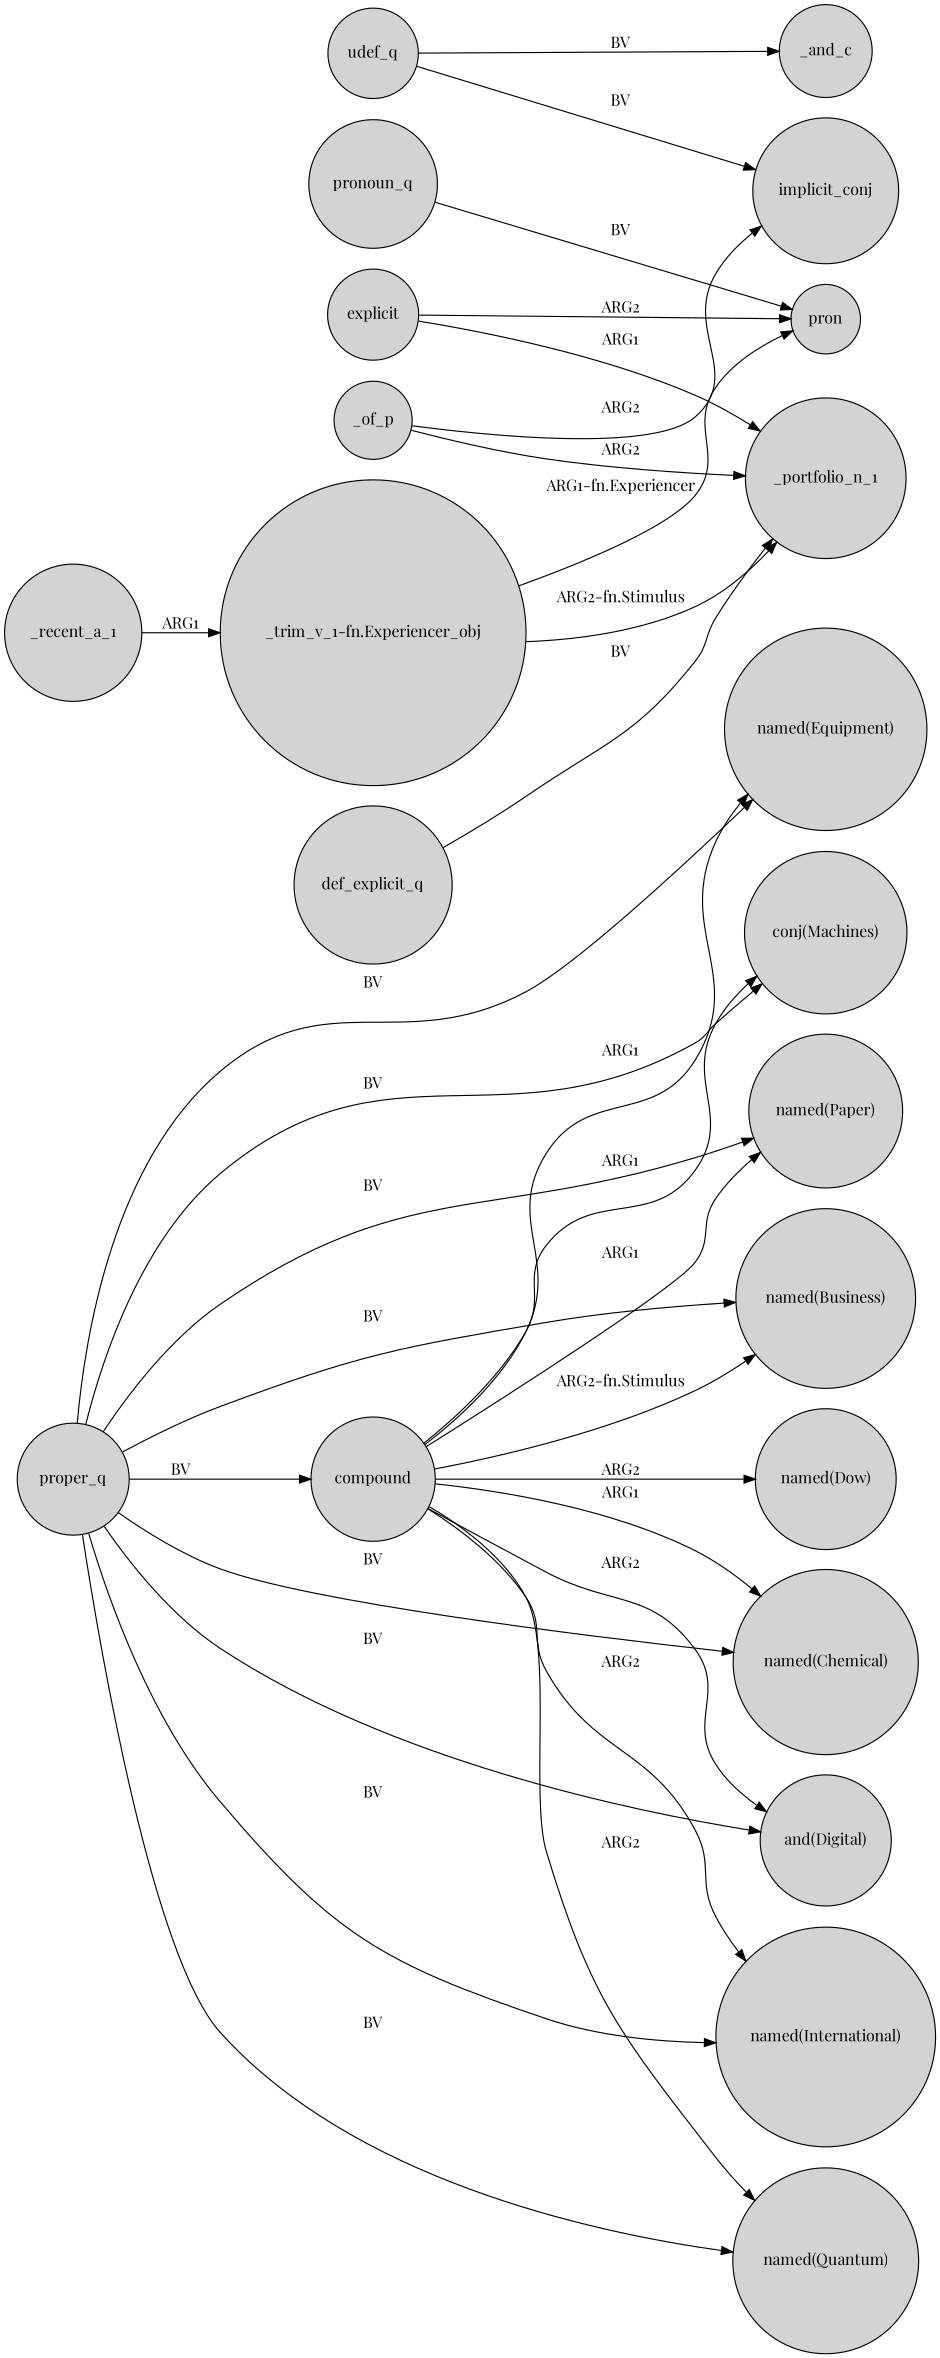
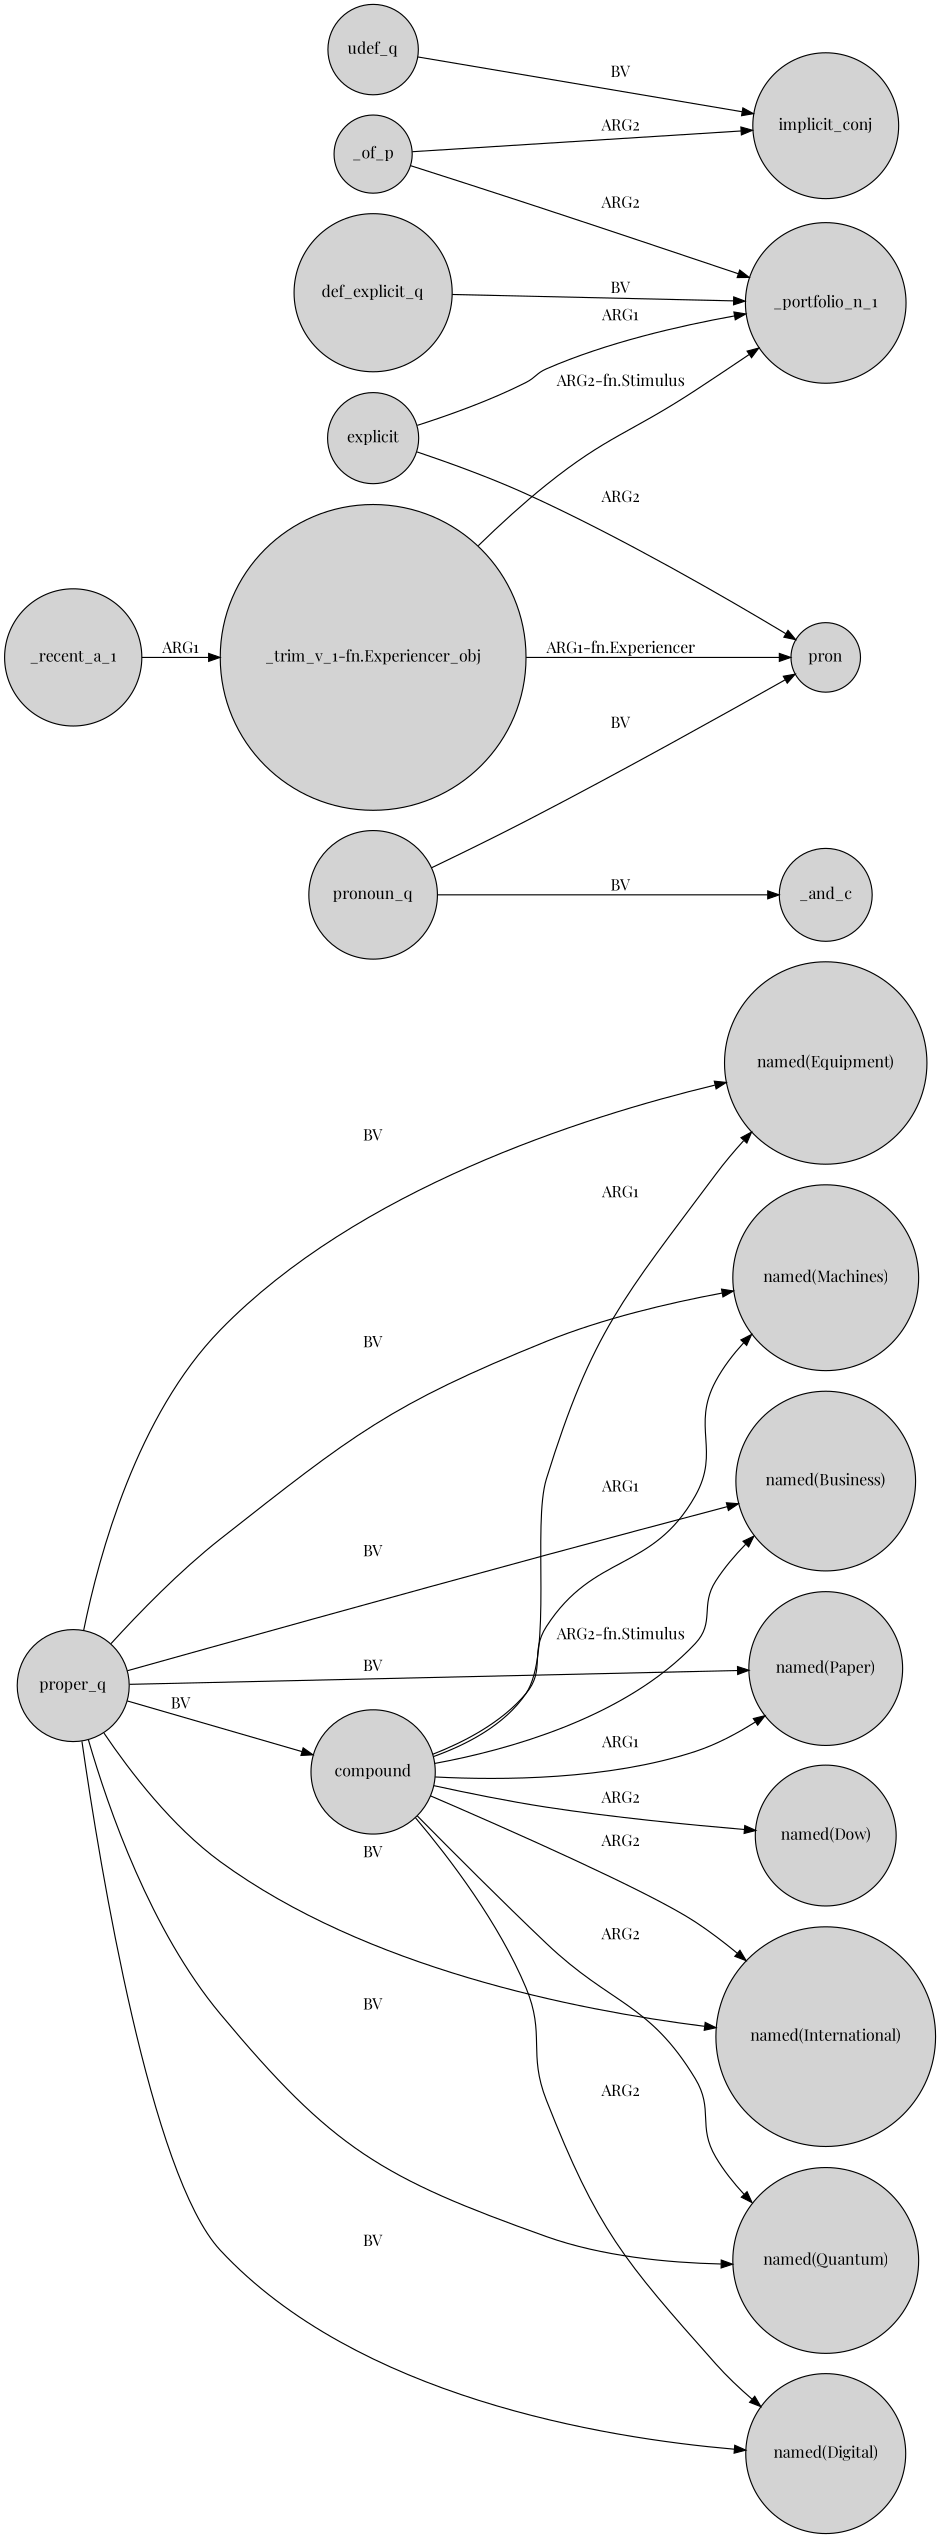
(593, 52) -> (603, 895)
(826, 933) -> (826, 1278)
(826, 1662) -> none
(826, 1840) -> (826, 2454)
